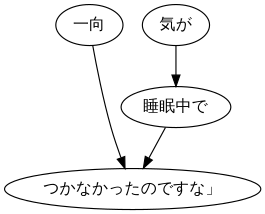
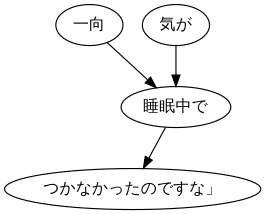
(105, 102) -> (127, 61)
